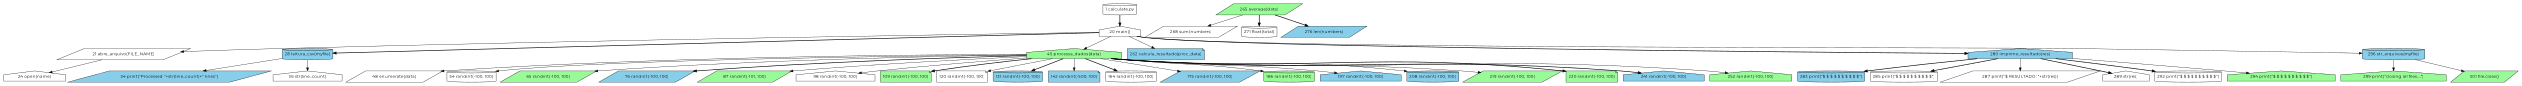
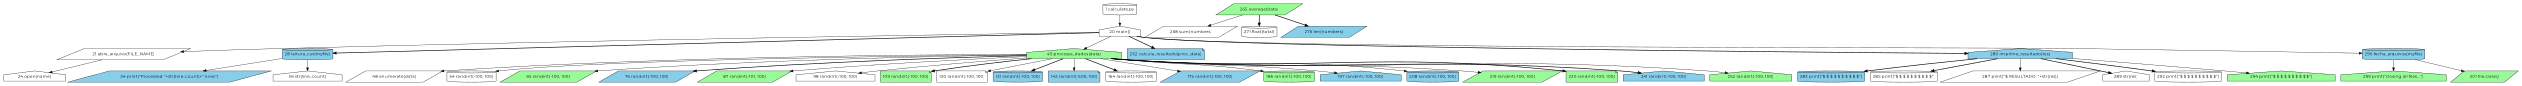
(1120, 19) -> (1120, 19)
(1140, 42) -> (1140, 42)
(2394, 54) -> (2394, 54)
